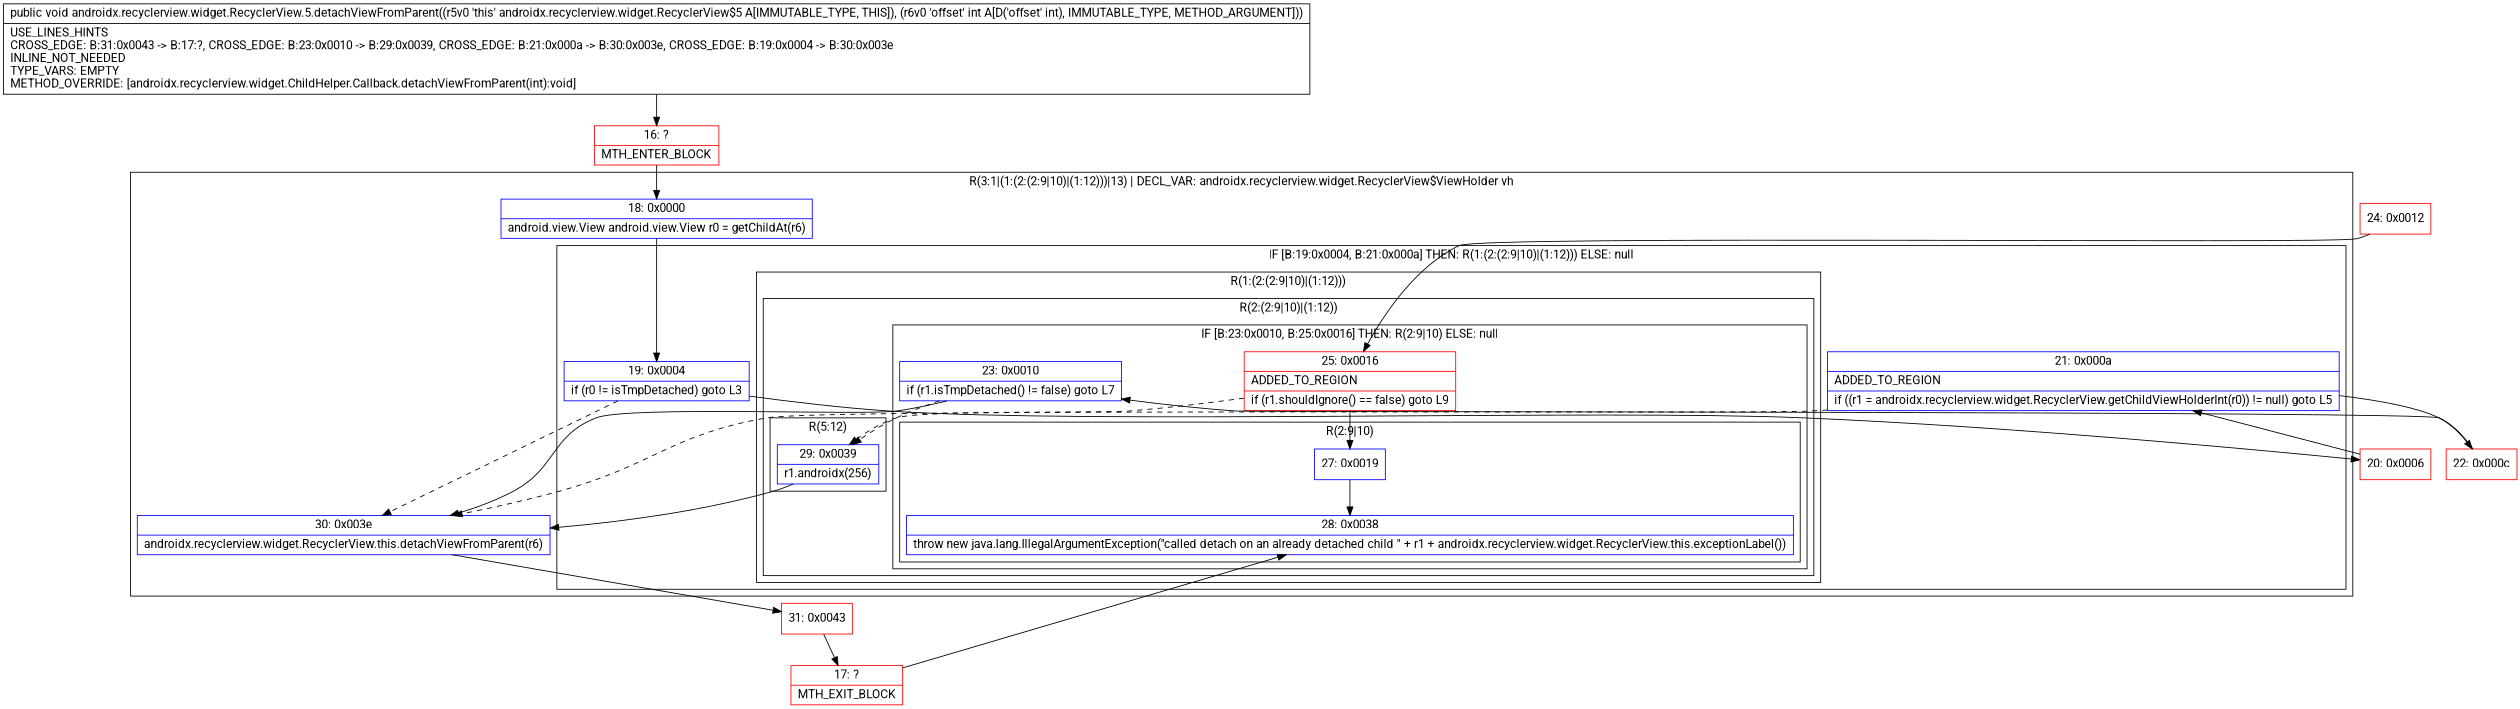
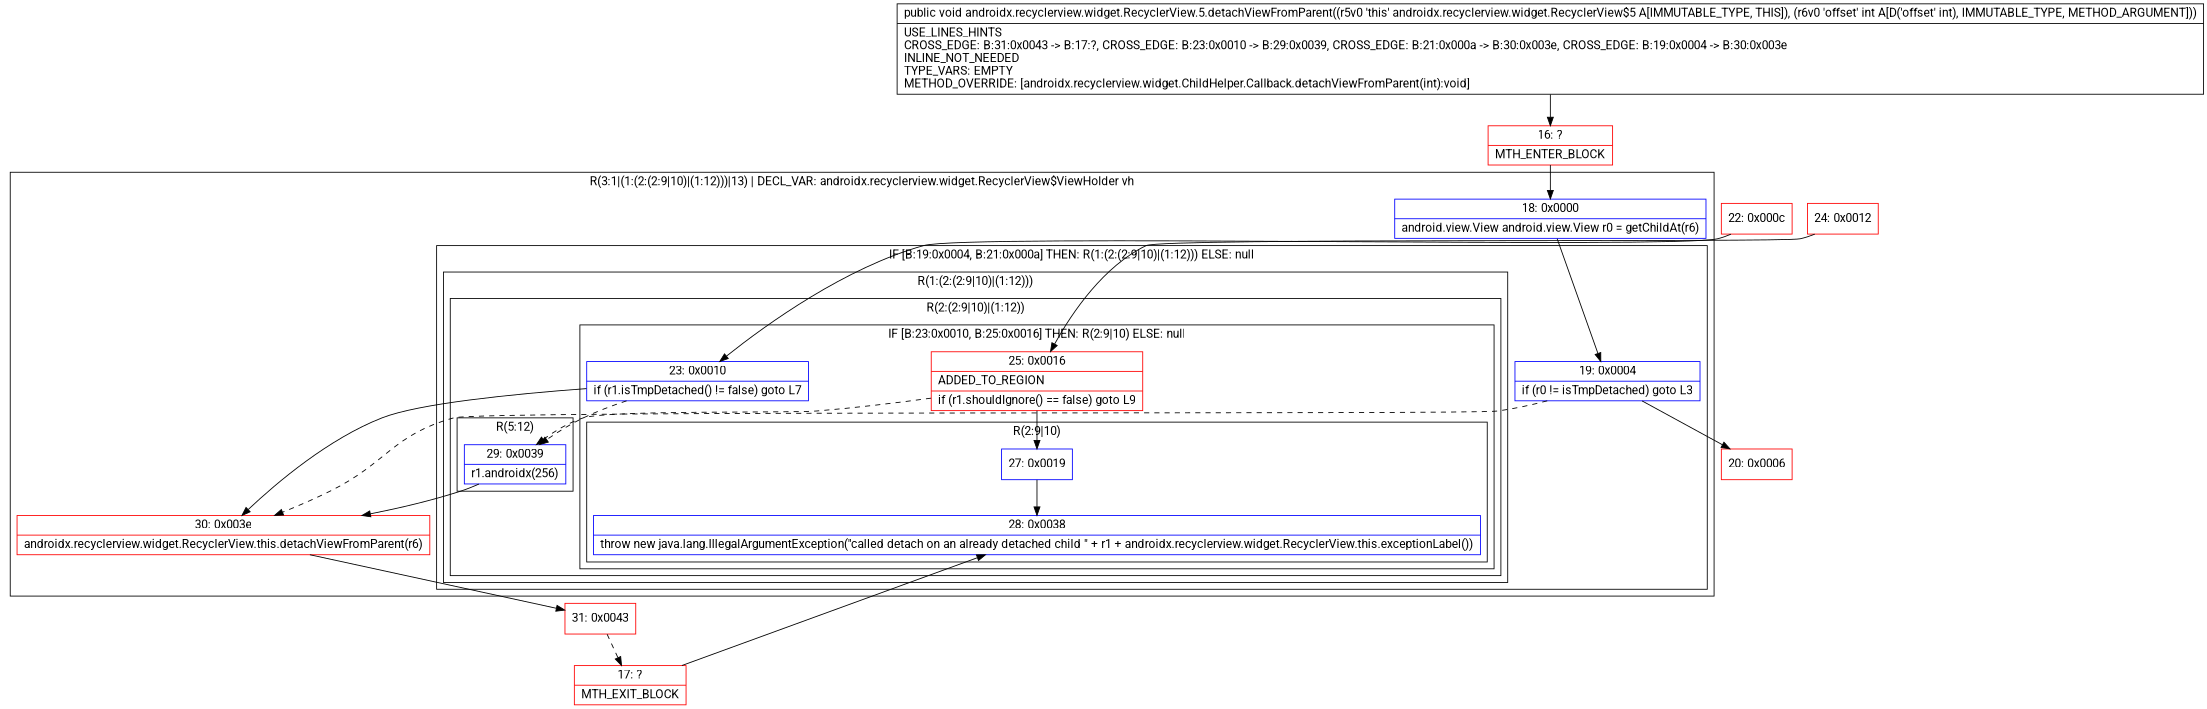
(2083, 381) -> none
(344, 535) -> (223, 535)
(829, 646) -> (613, 646)
